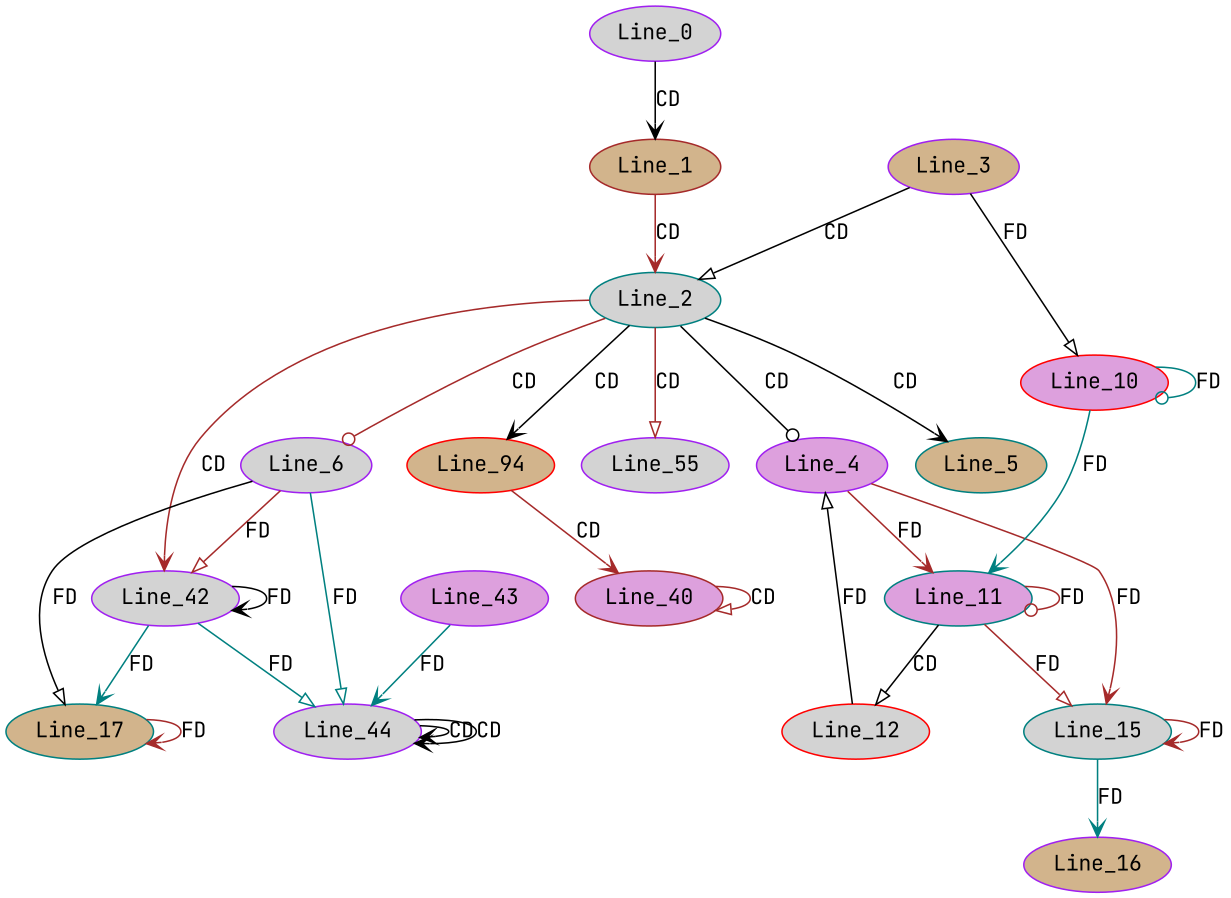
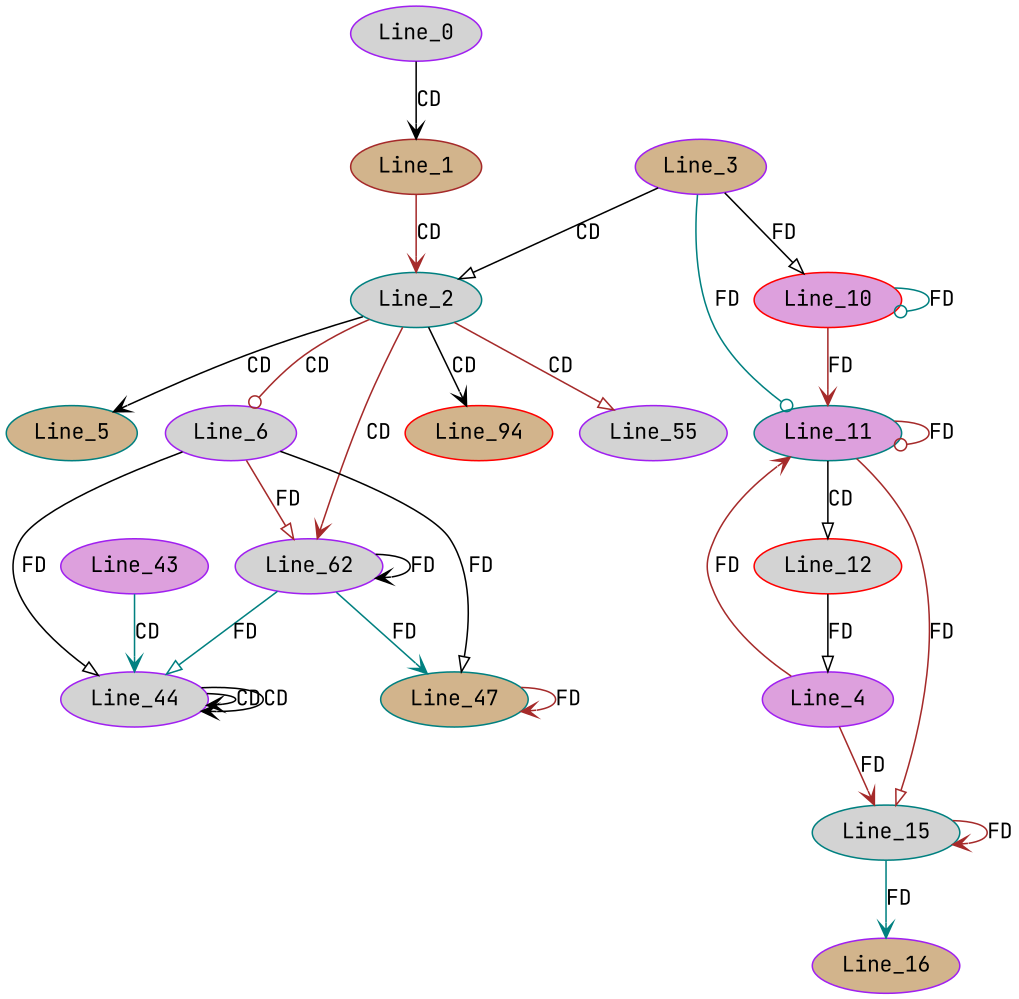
none -> (708, 311)
(734, 378) -> none
(1060, 495) -> (828, 359)
(326, 591) -> (31, 528)
(165, 598) -> (309, 566)
(649, 598) -> none
(433, 665) -> (148, 633)
(80, 732) -> (454, 699)
